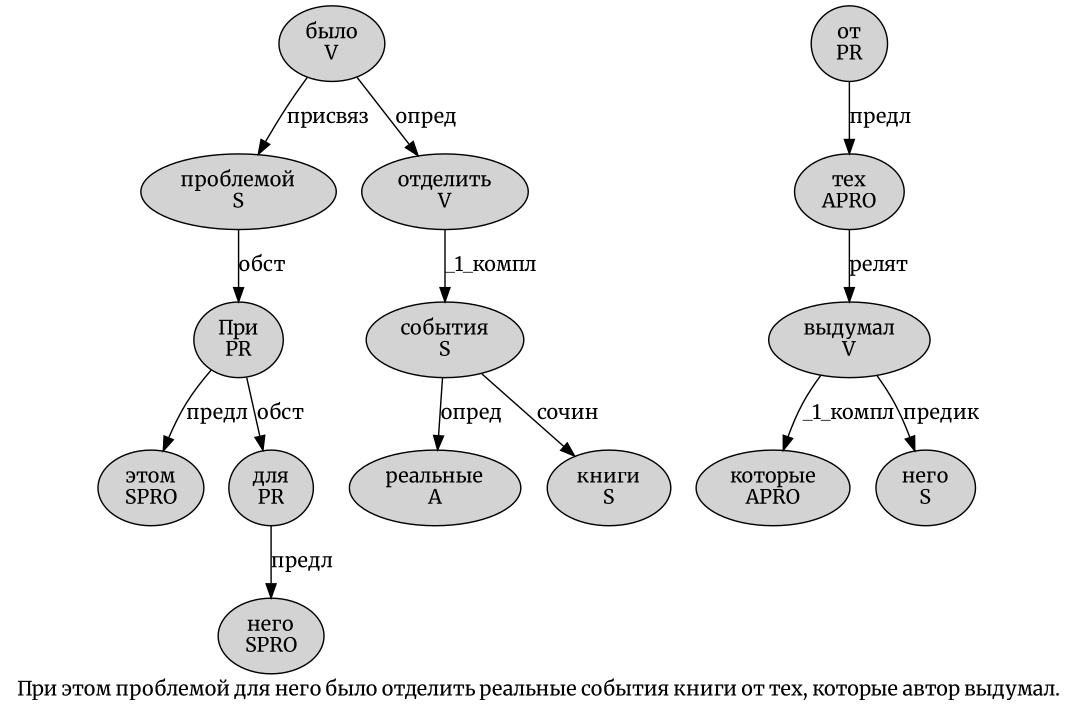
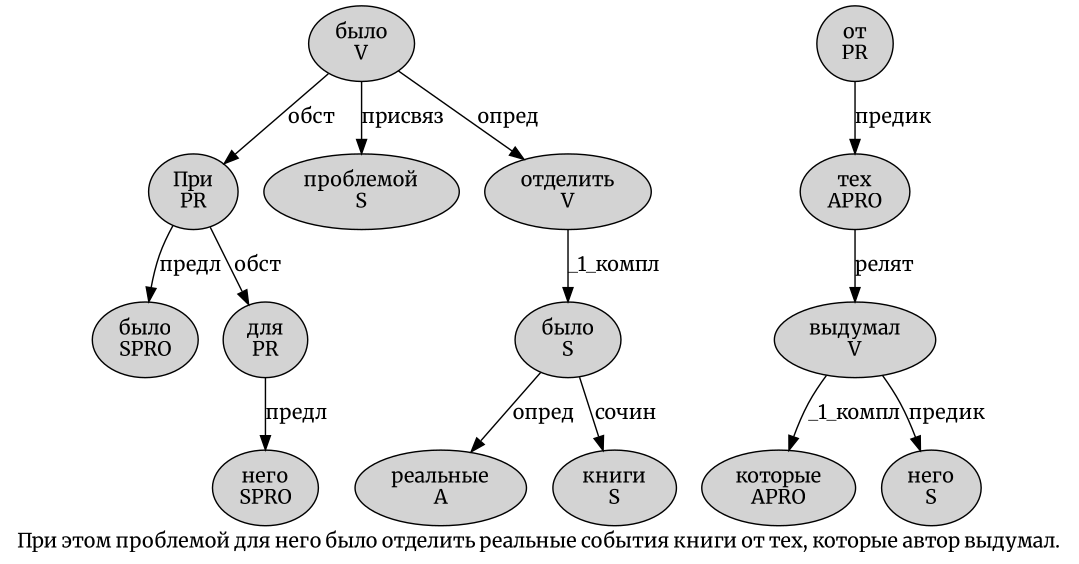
(880, 118) -> (894, 118)
(239, 258) -> (282, 114)
(445, 340) -> (568, 340)
(151, 488) -> (145, 340)
